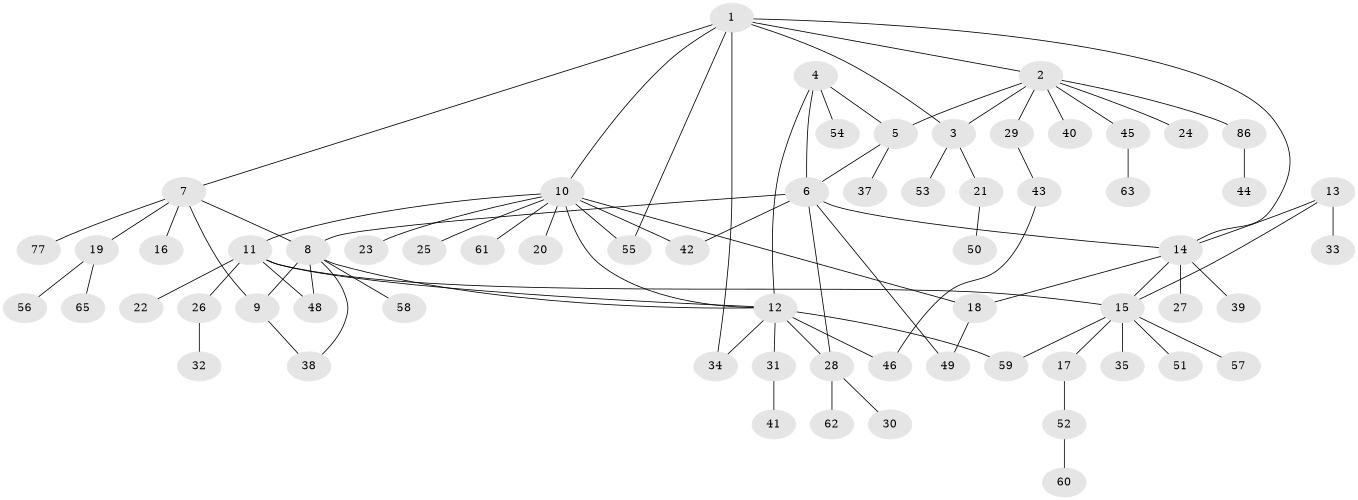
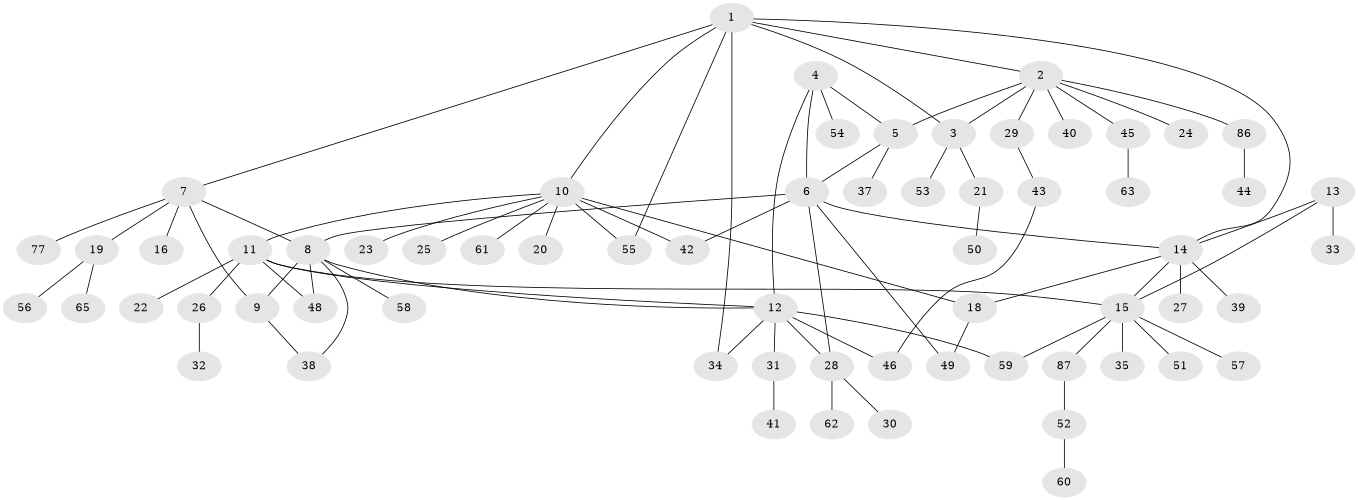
(630, 282) -> none
(1064, 366) -> (1064, 366)
